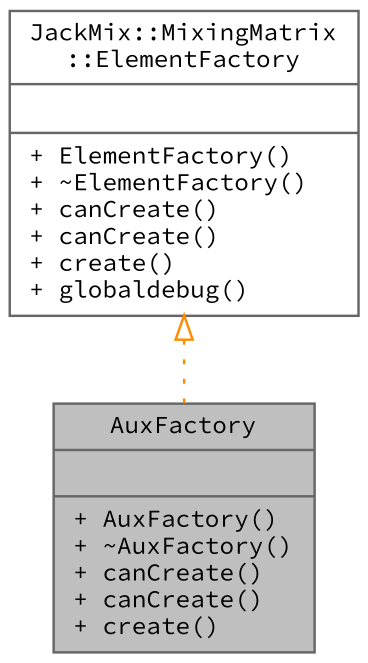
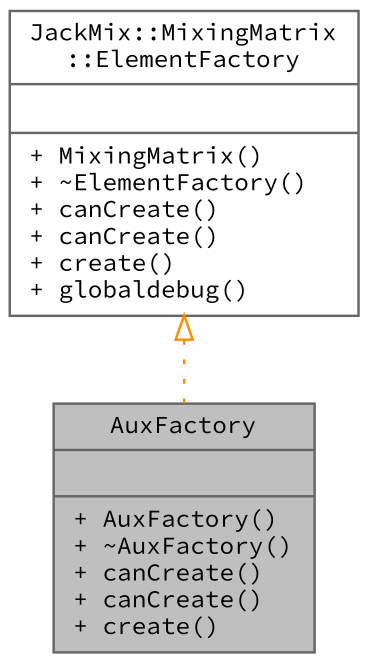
(162, 156) -> (148, 156)
